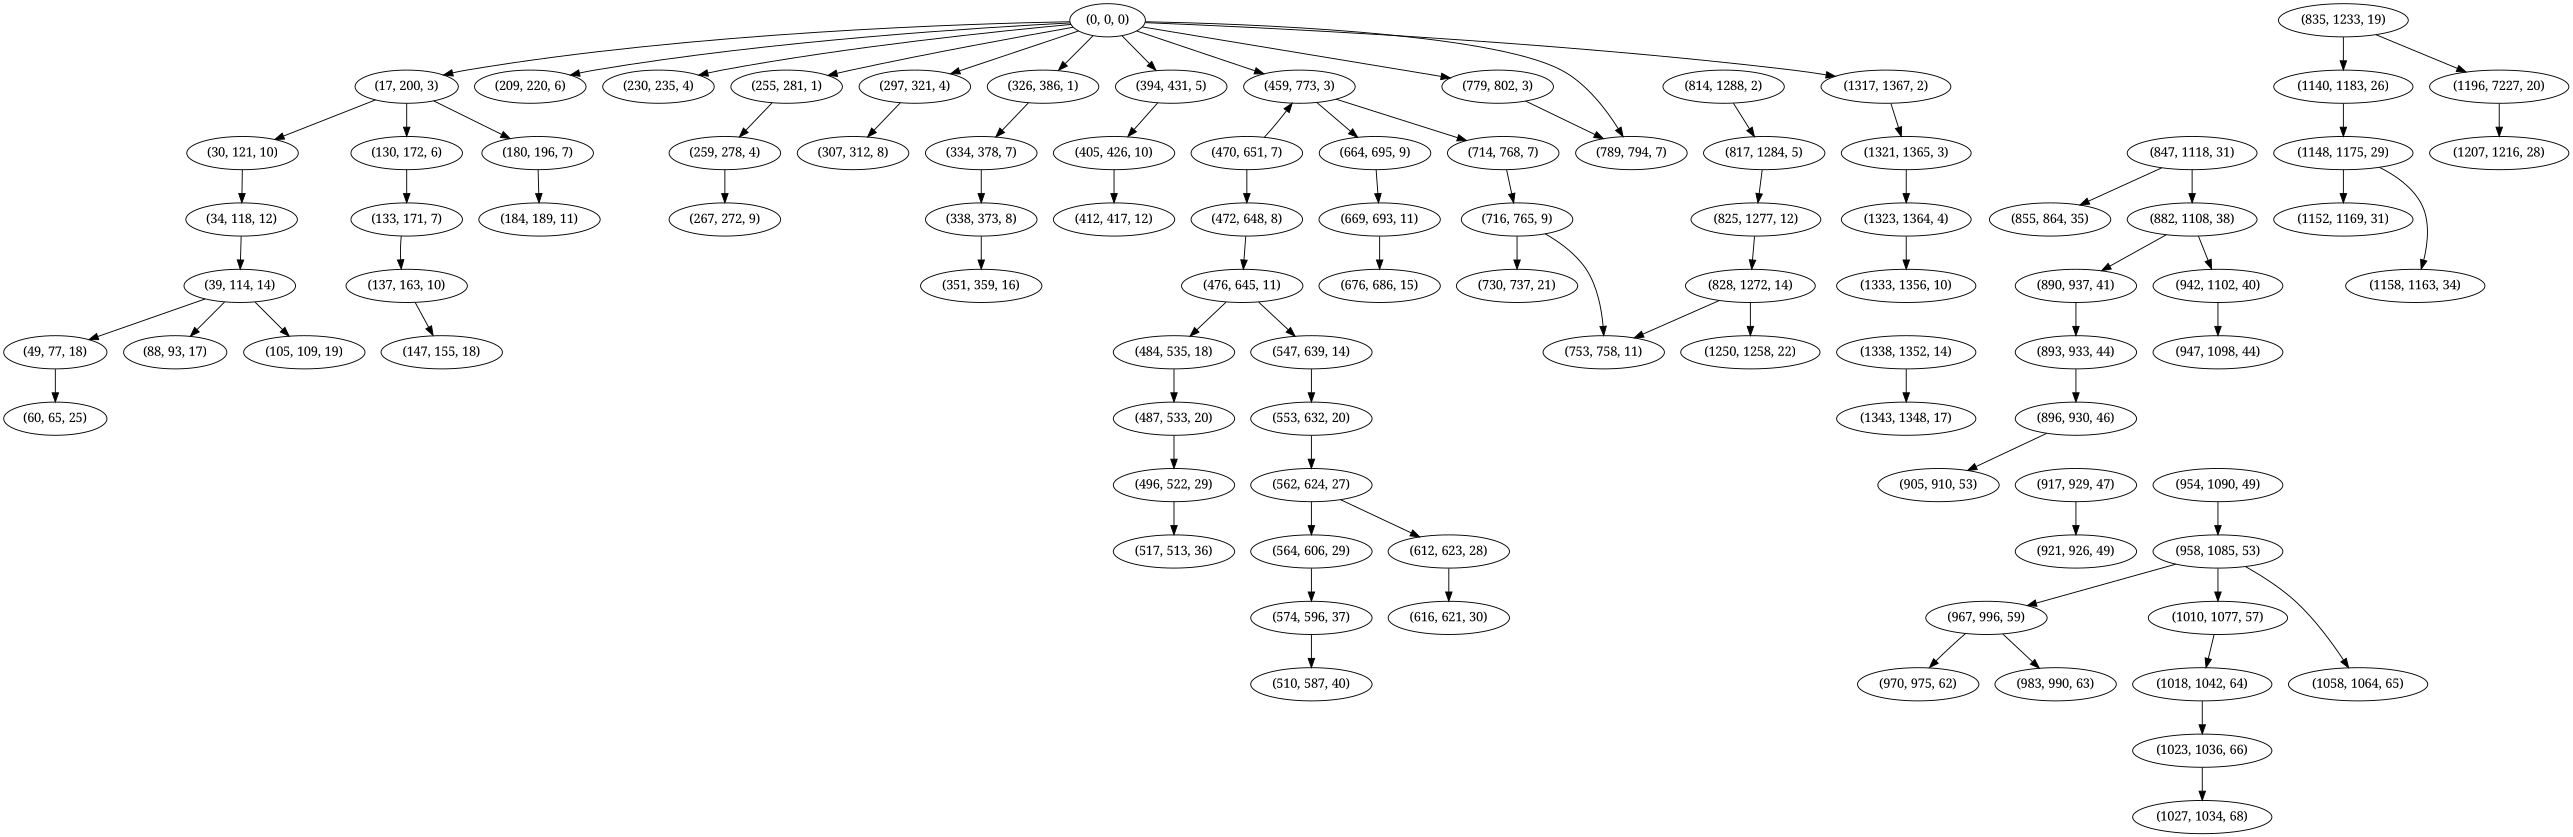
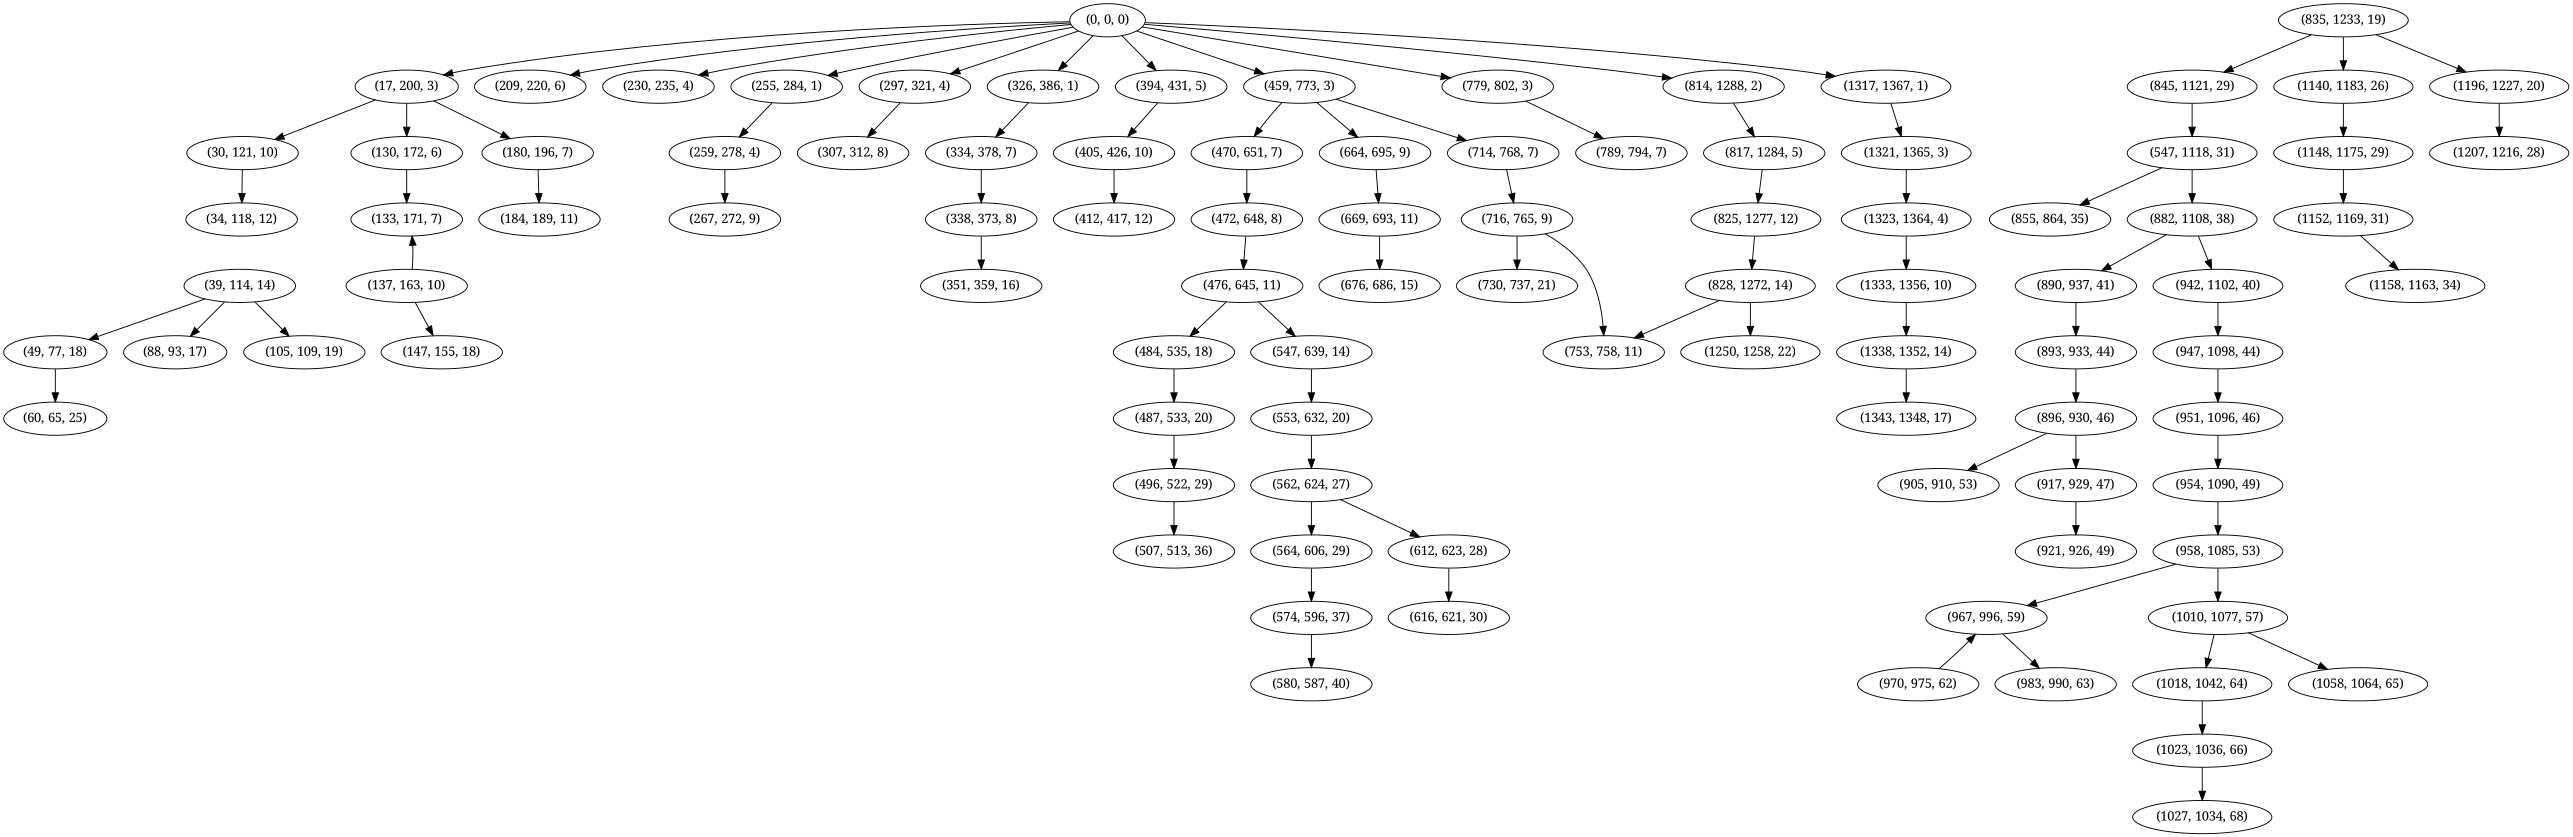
(1484, 48) -> (1404, 48)
(787, 87) -> (787, 87)
(1886, 87) -> (1886, 87)
none -> (2192, 87)
(2499, 87) -> (2499, 87)
(1276, 124) -> (1271, 115)
(2192, 153) -> (2192, 153)
(2421, 204) -> (2376, 250)
(241, 248) -> none
(401, 248) -> (413, 257)
none -> (1906, 315)
none -> (2218, 419)
none -> (2076, 447)
(1174, 551) -> (1174, 551)
(2301, 607) -> (2284, 649)
(1950, 647) -> (1954, 655)
(1311, 684) -> (1311, 684)
